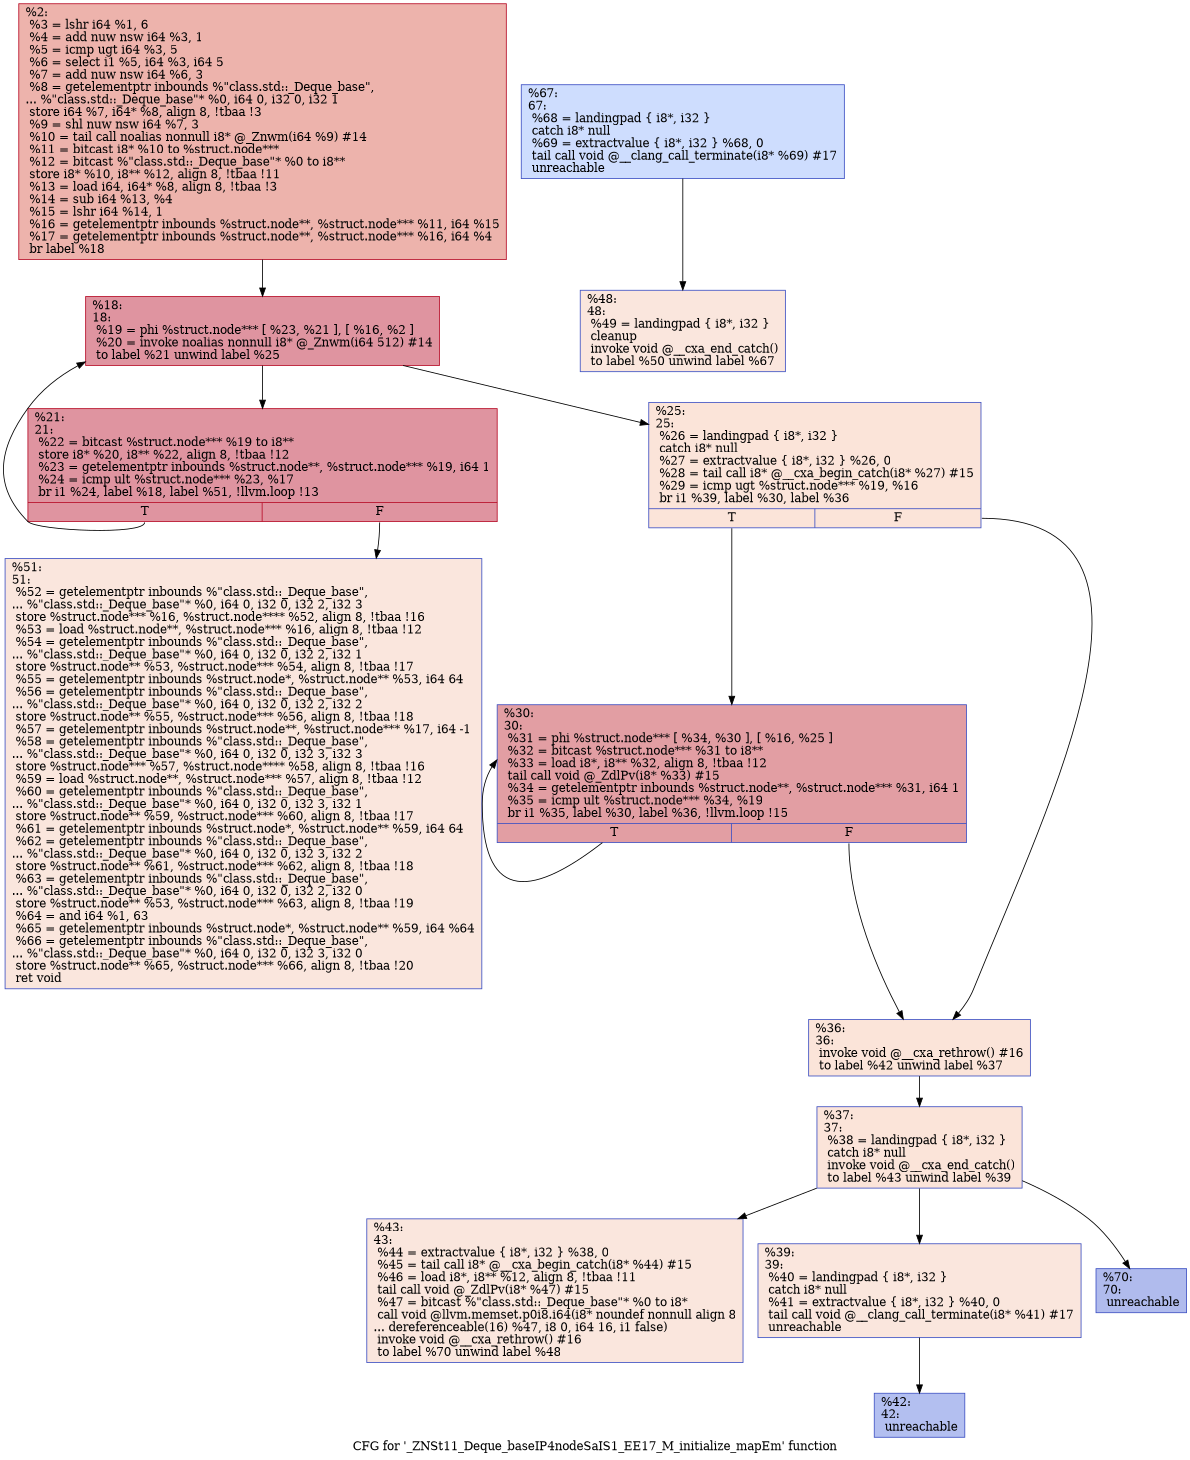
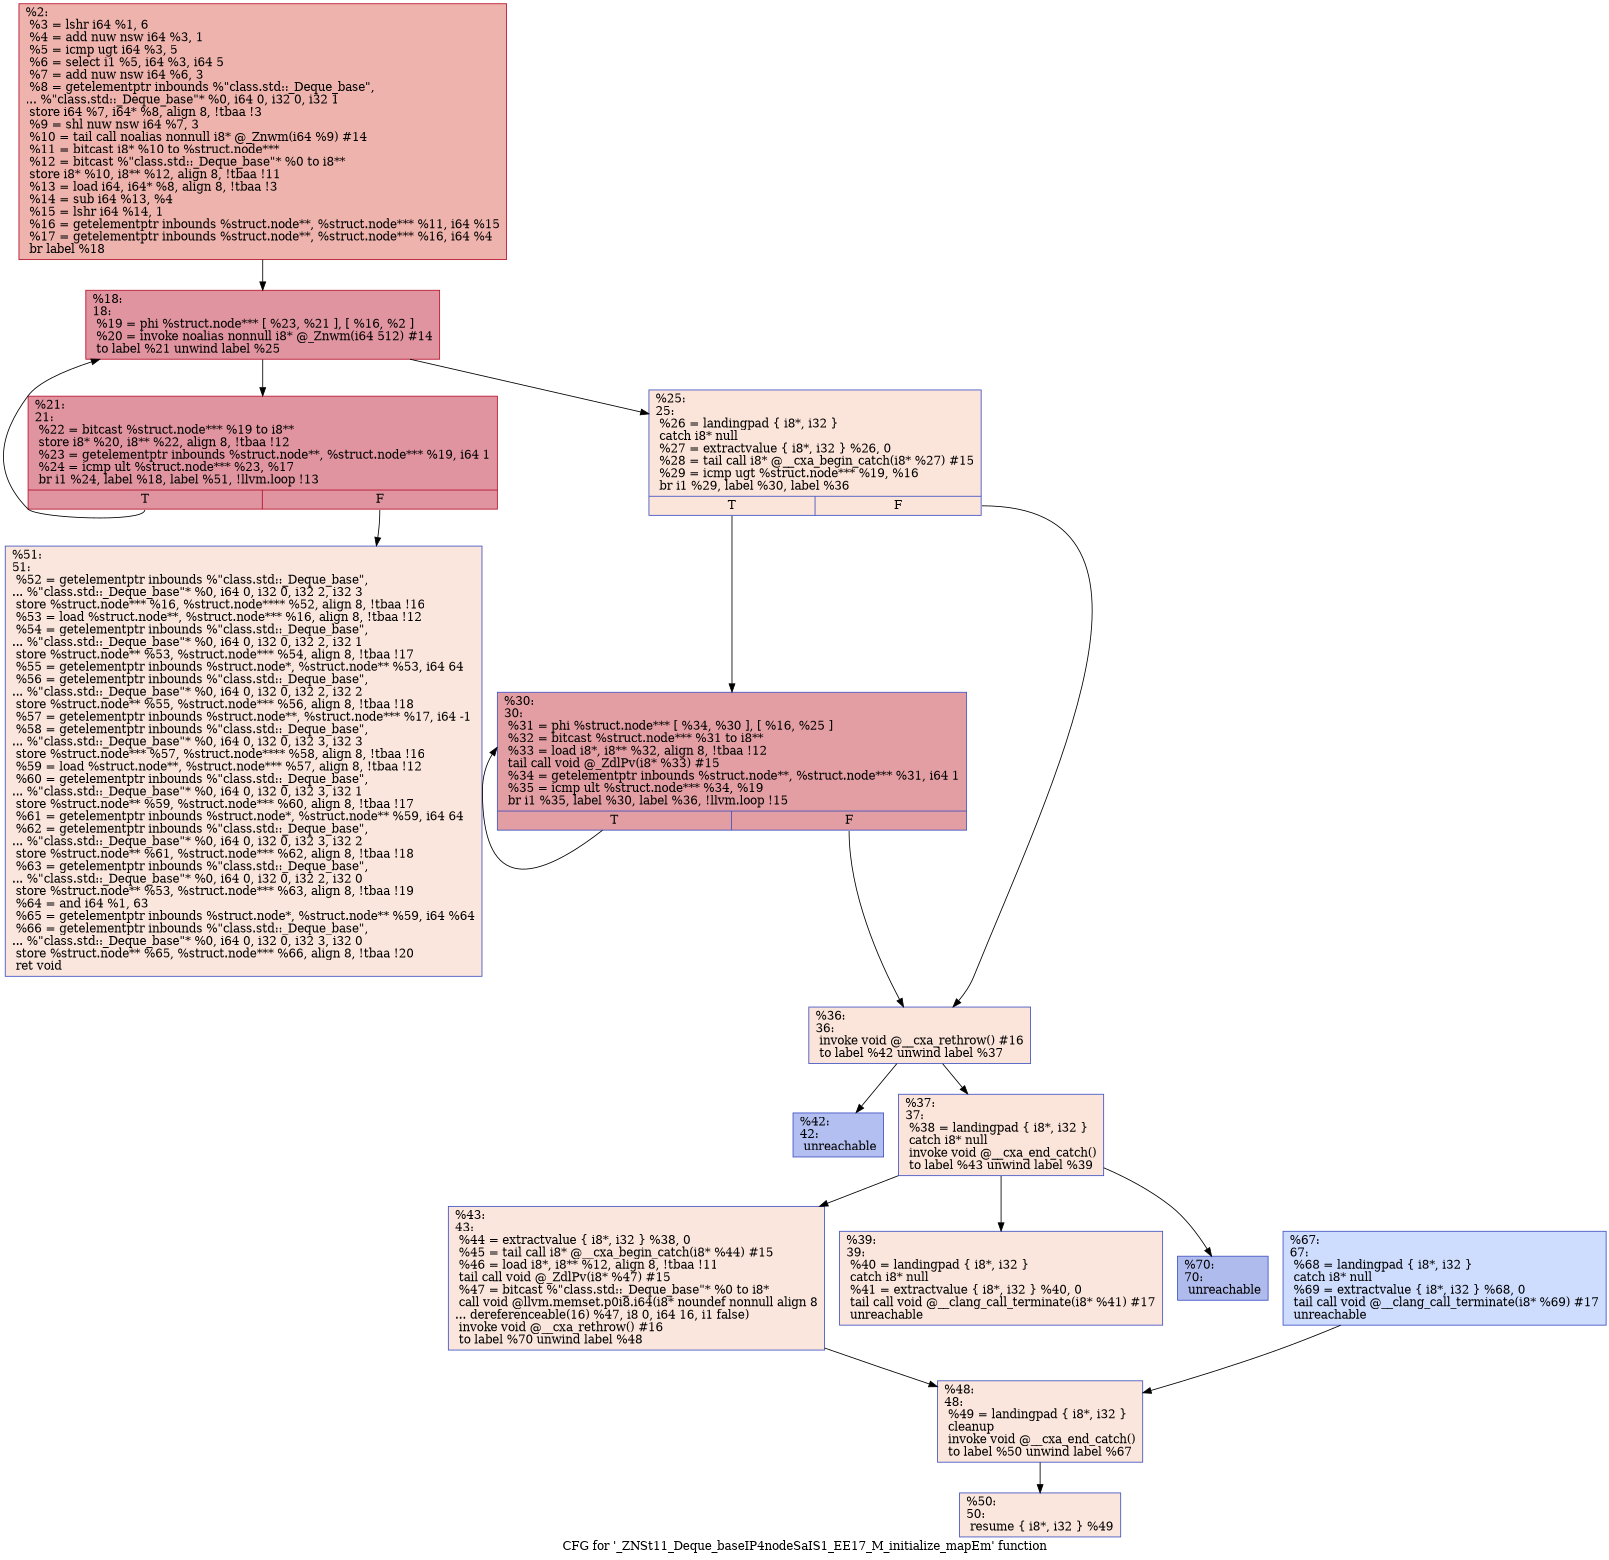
(753, 499) -> (753, 486)
(920, 1361) -> (879, 1085)
none -> (877, 1366)
none -> (1040, 1515)
